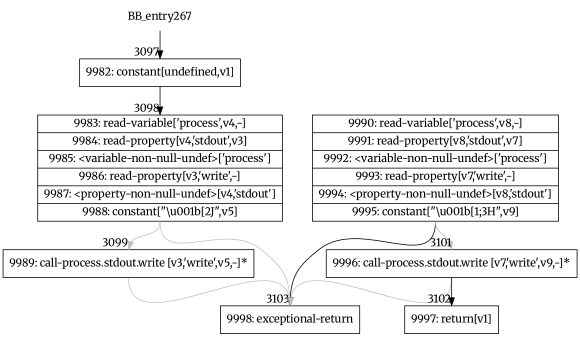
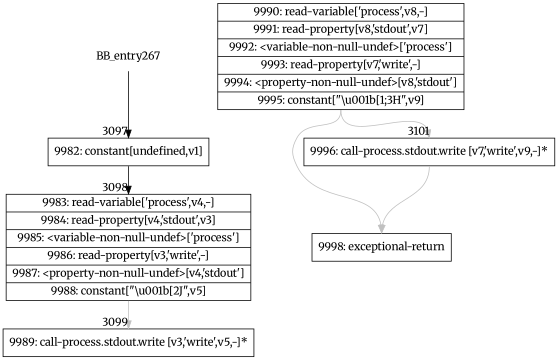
(355, 239) -> (303, 175)
(234, 240) -> none
(206, 293) -> none
(452, 320) -> none
